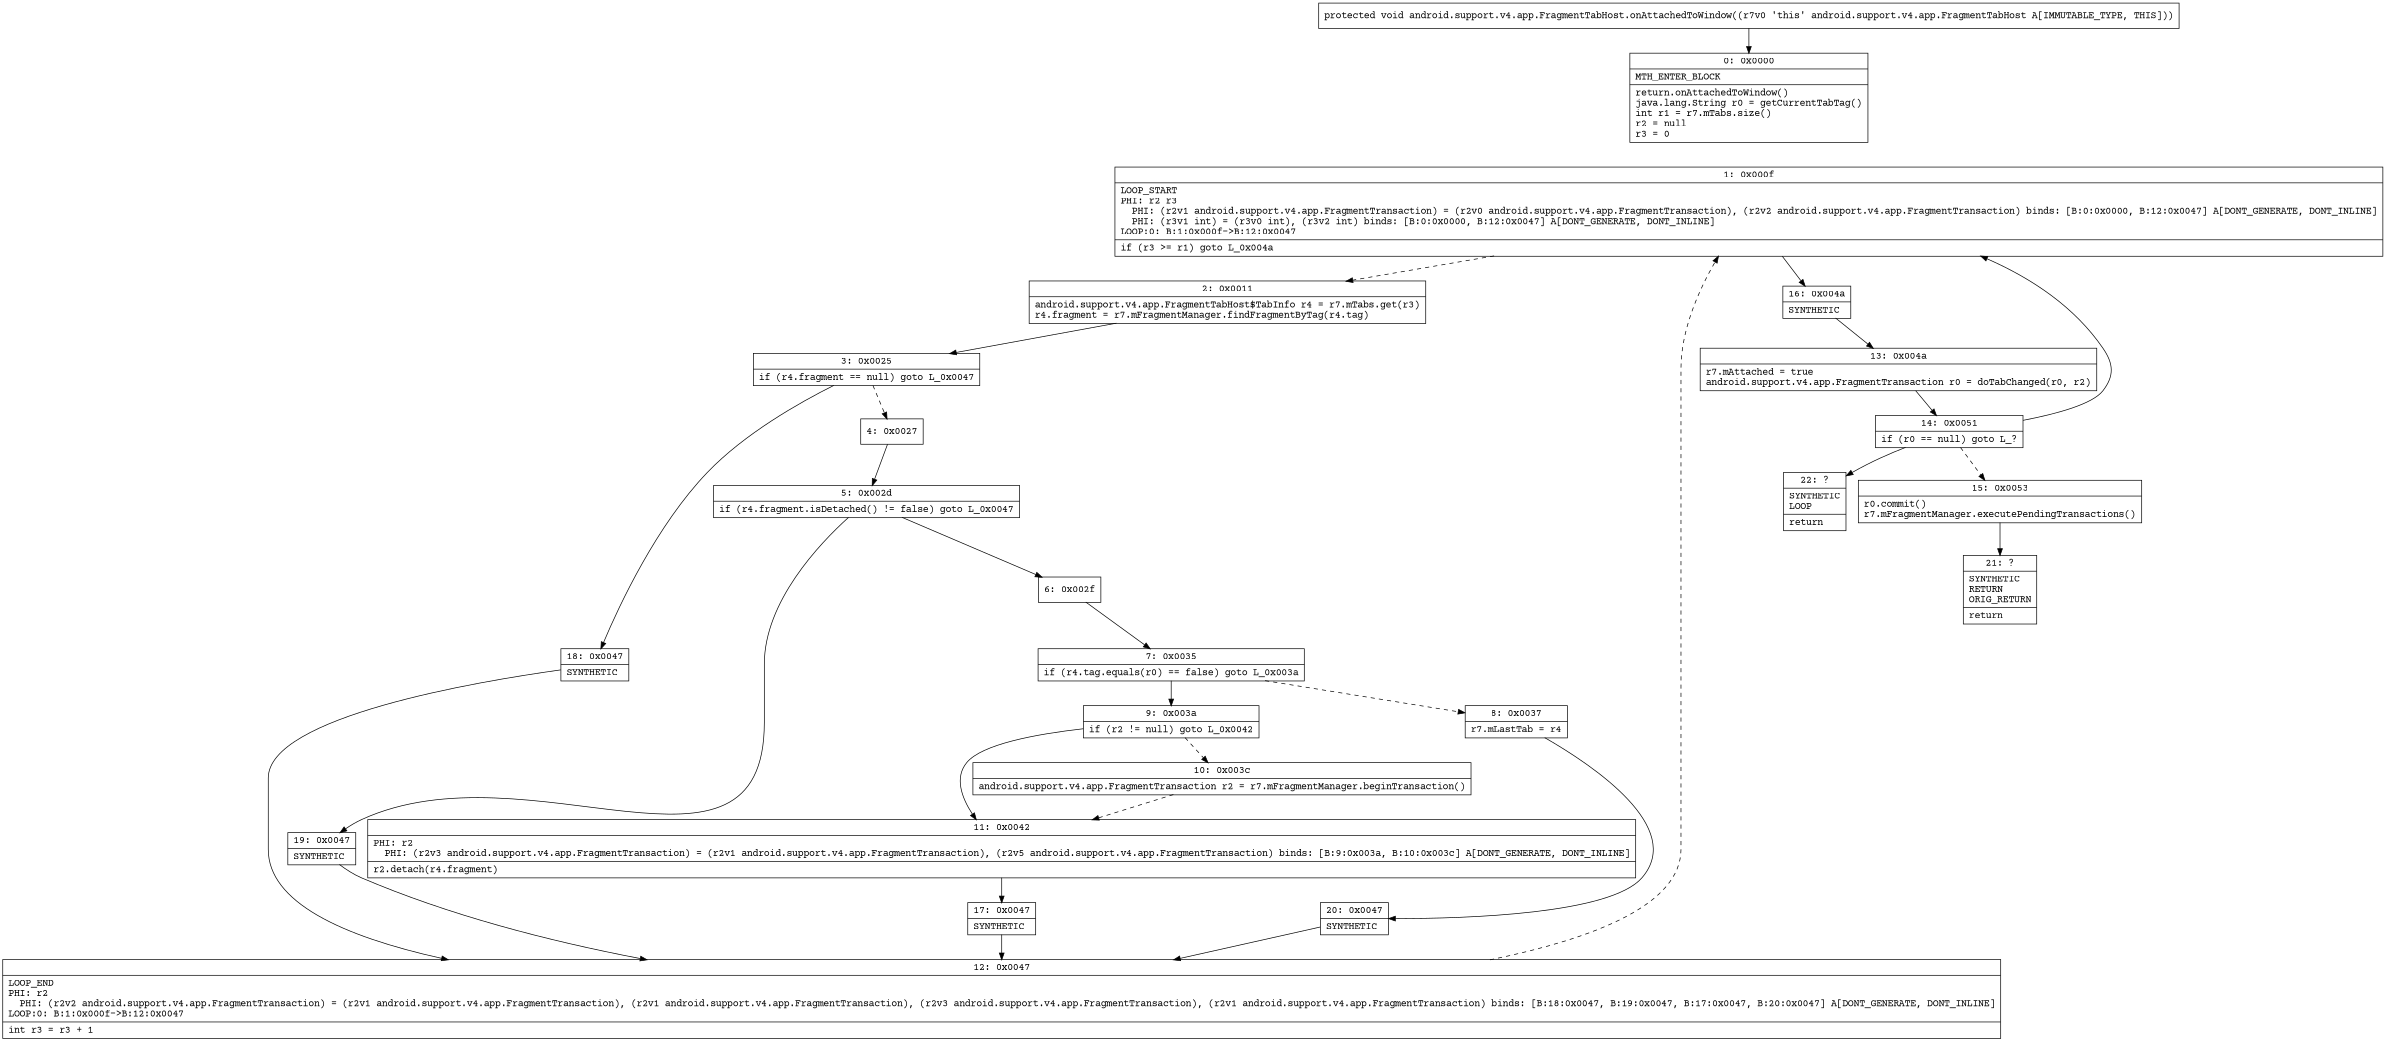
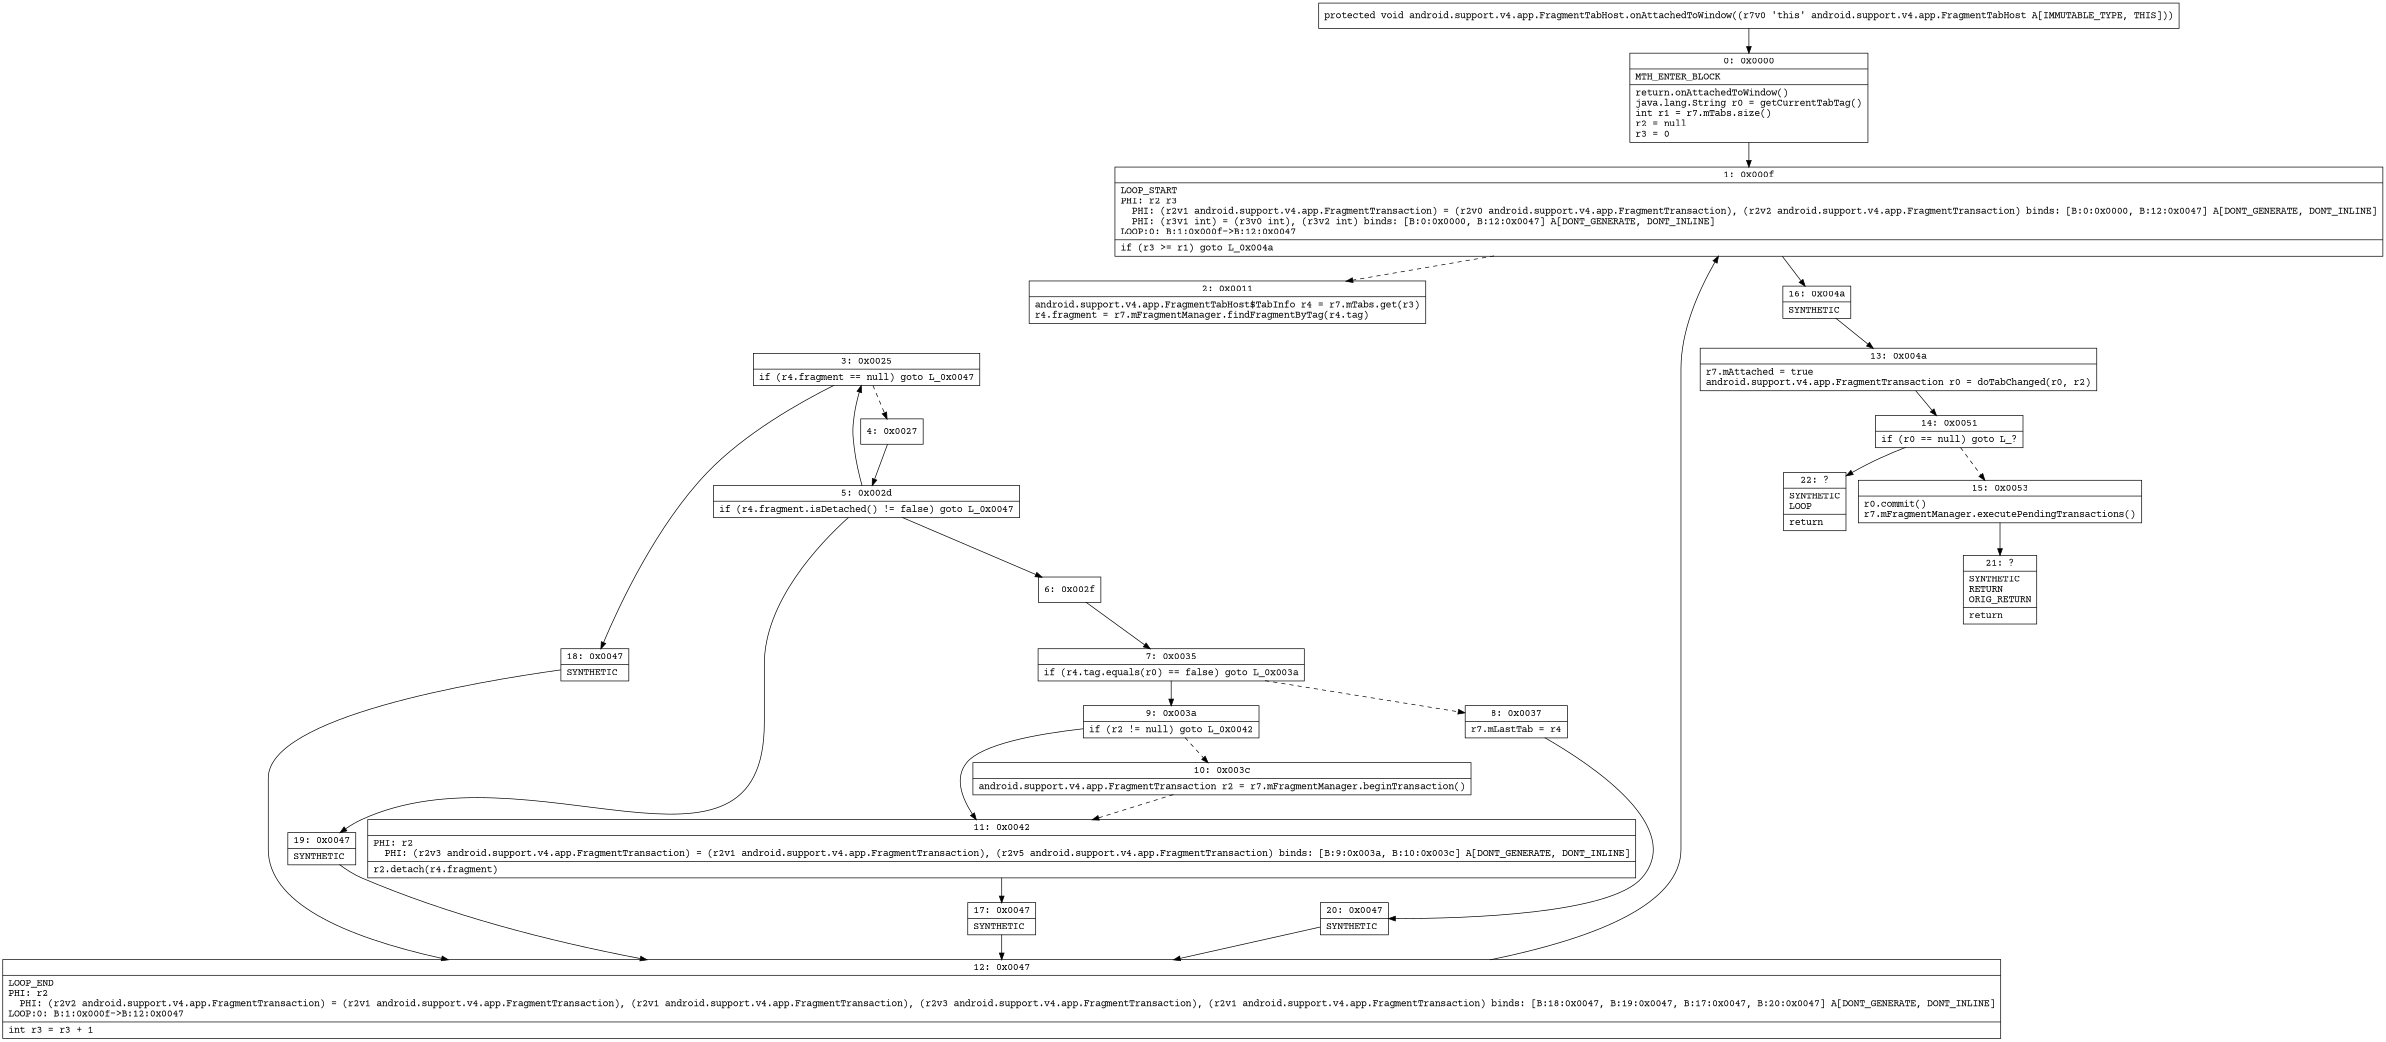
(1036, 338) -> (853, 439)
(2098, 342) -> (1749, 151)
(1681, 670) -> (1681, 670)
